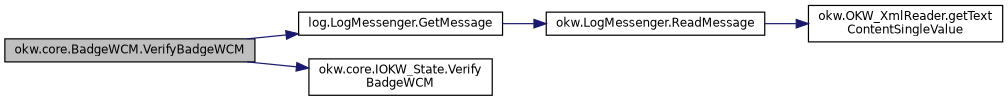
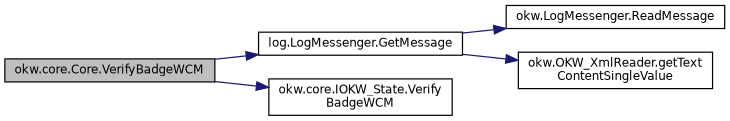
(780, 24) -> (484, 57)
(130, 50) -> (110, 70)
